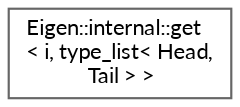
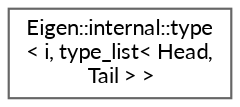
(120, 53) -> (120, 53)
